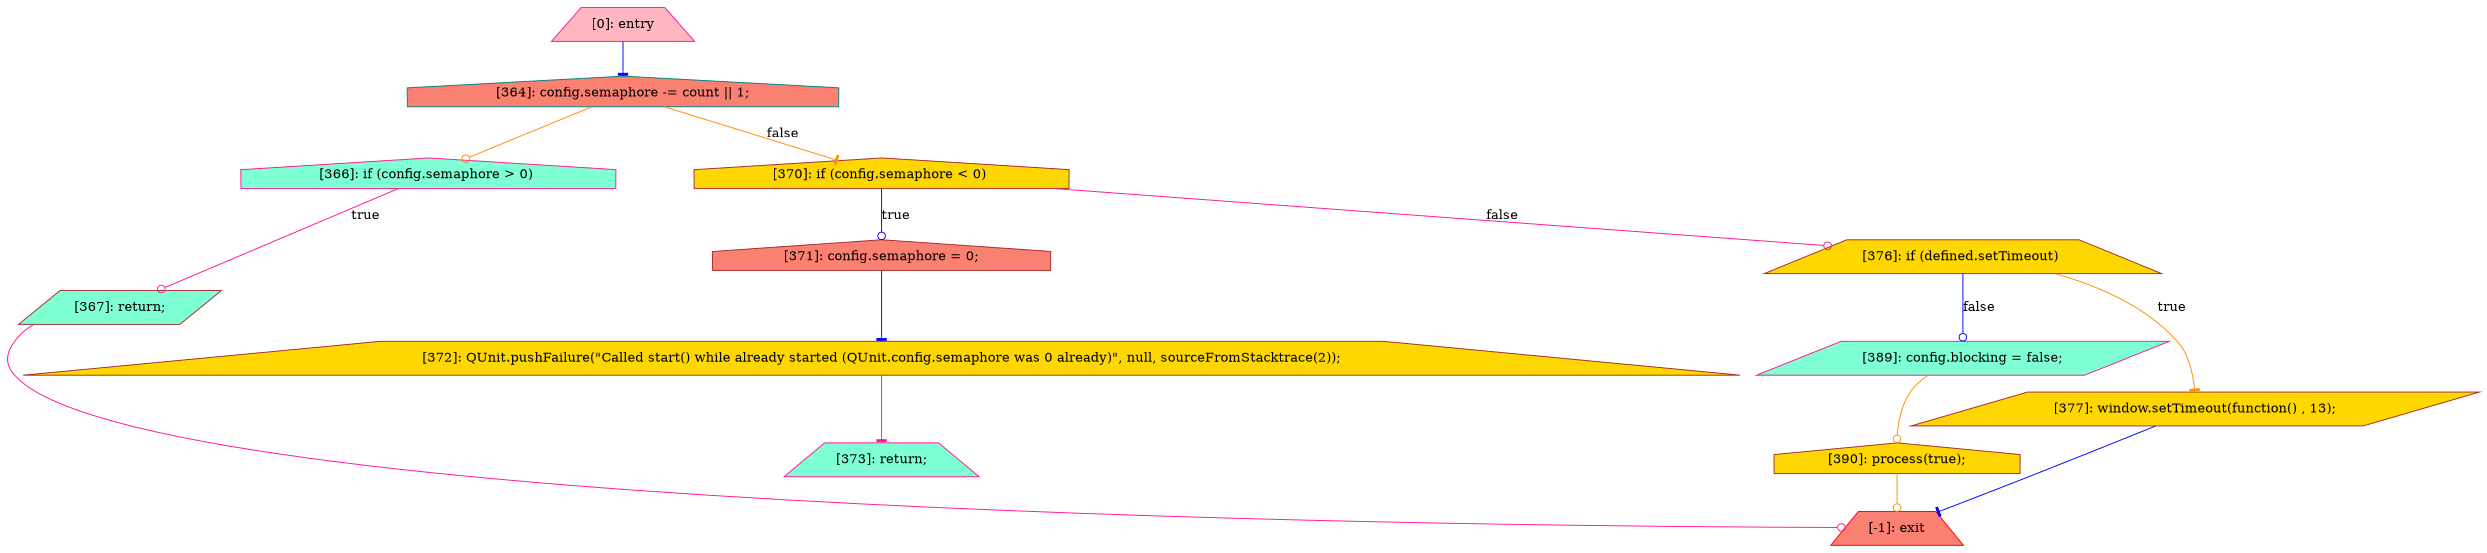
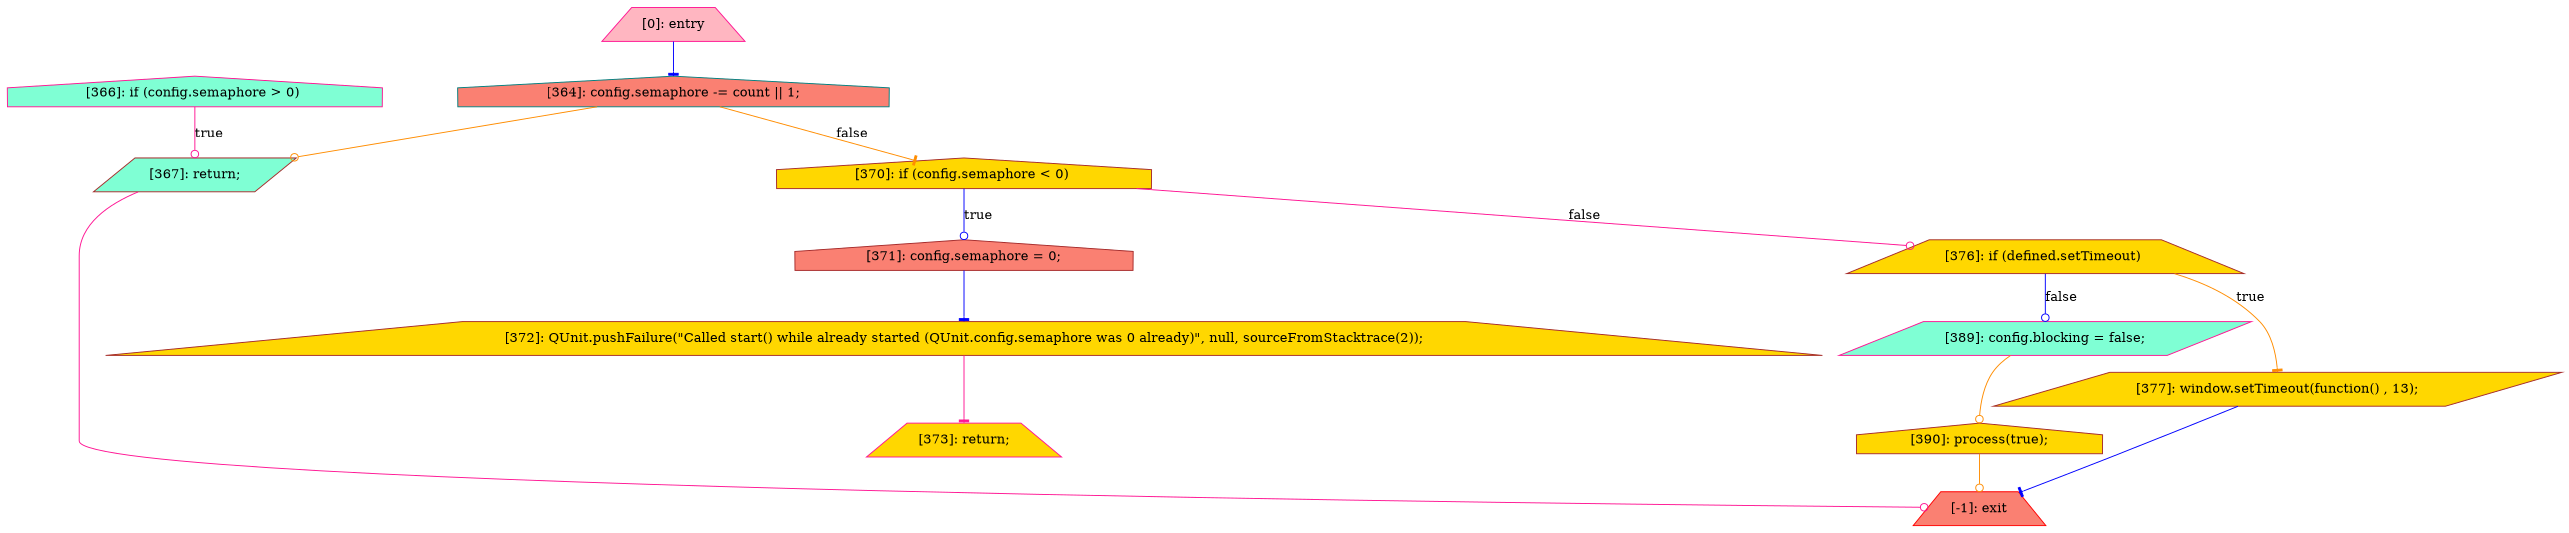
(530, 132) -> (448, 132)
(882, 460) -> (964, 440)
